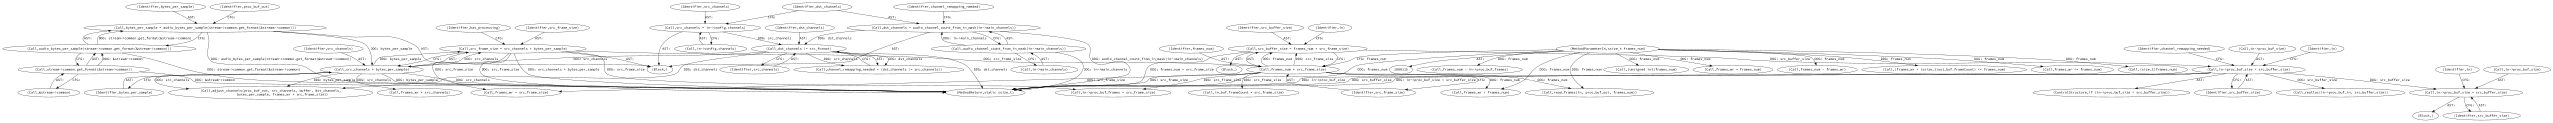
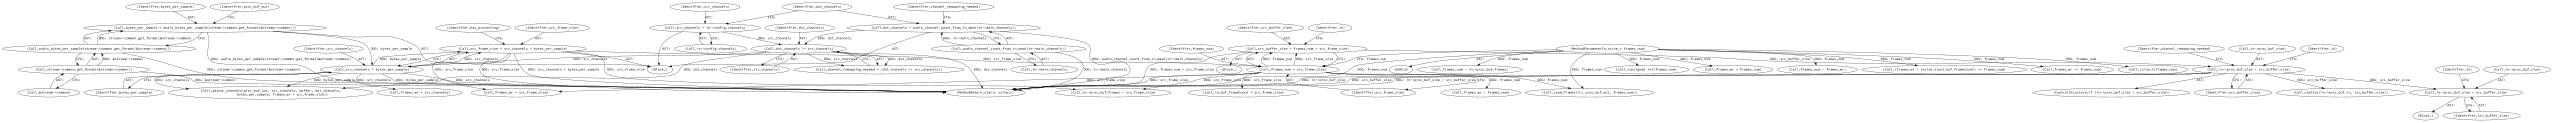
(799, 49) -> (799, 49)
(1539, 66) -> none
